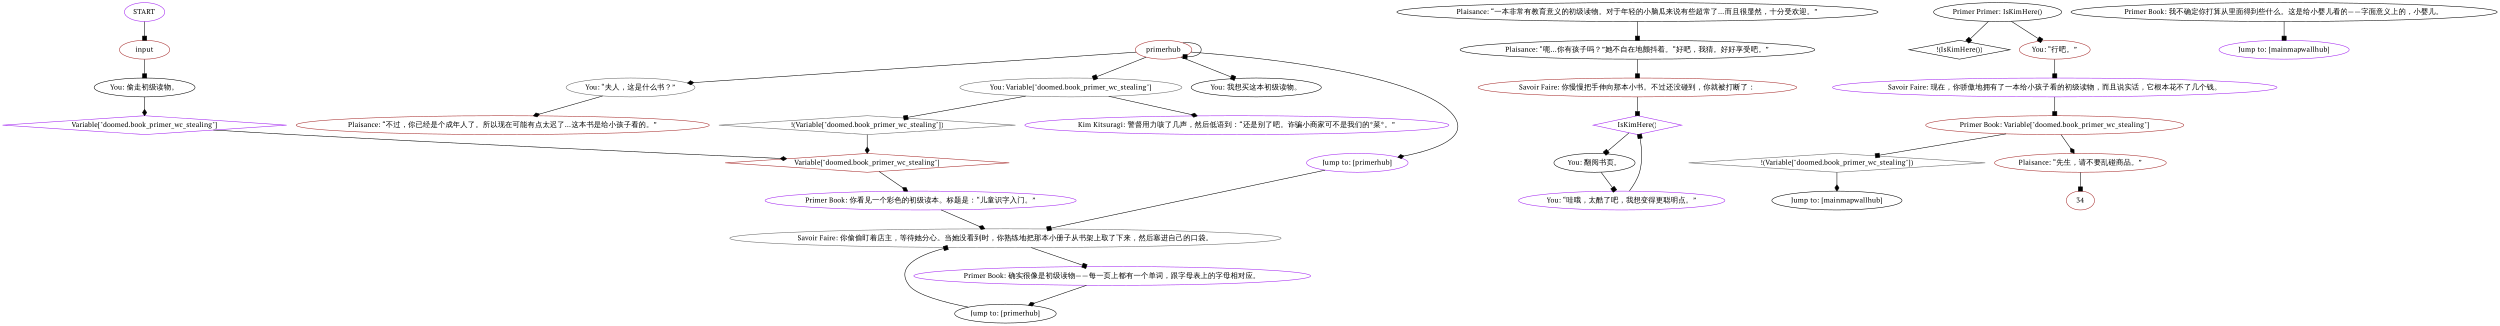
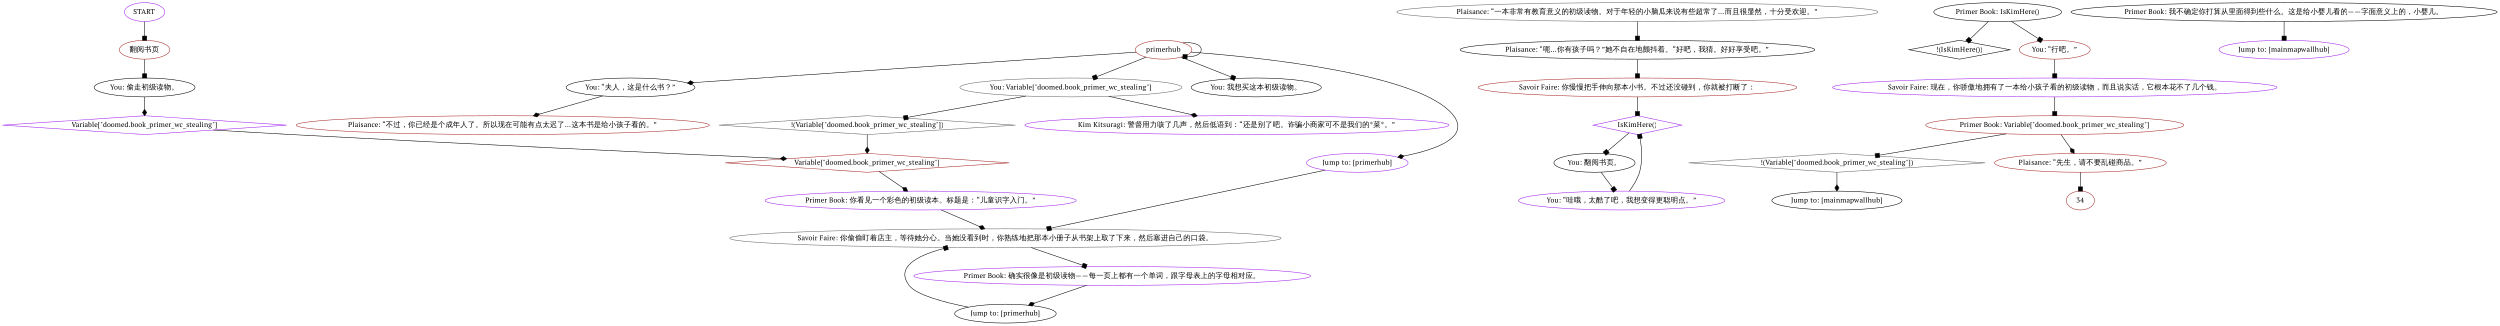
(1637, 12) -> (1637, 12)
(1998, 12) -> (1998, 12)
(145, 50) -> (145, 50)
(631, 87) -> (631, 87)
